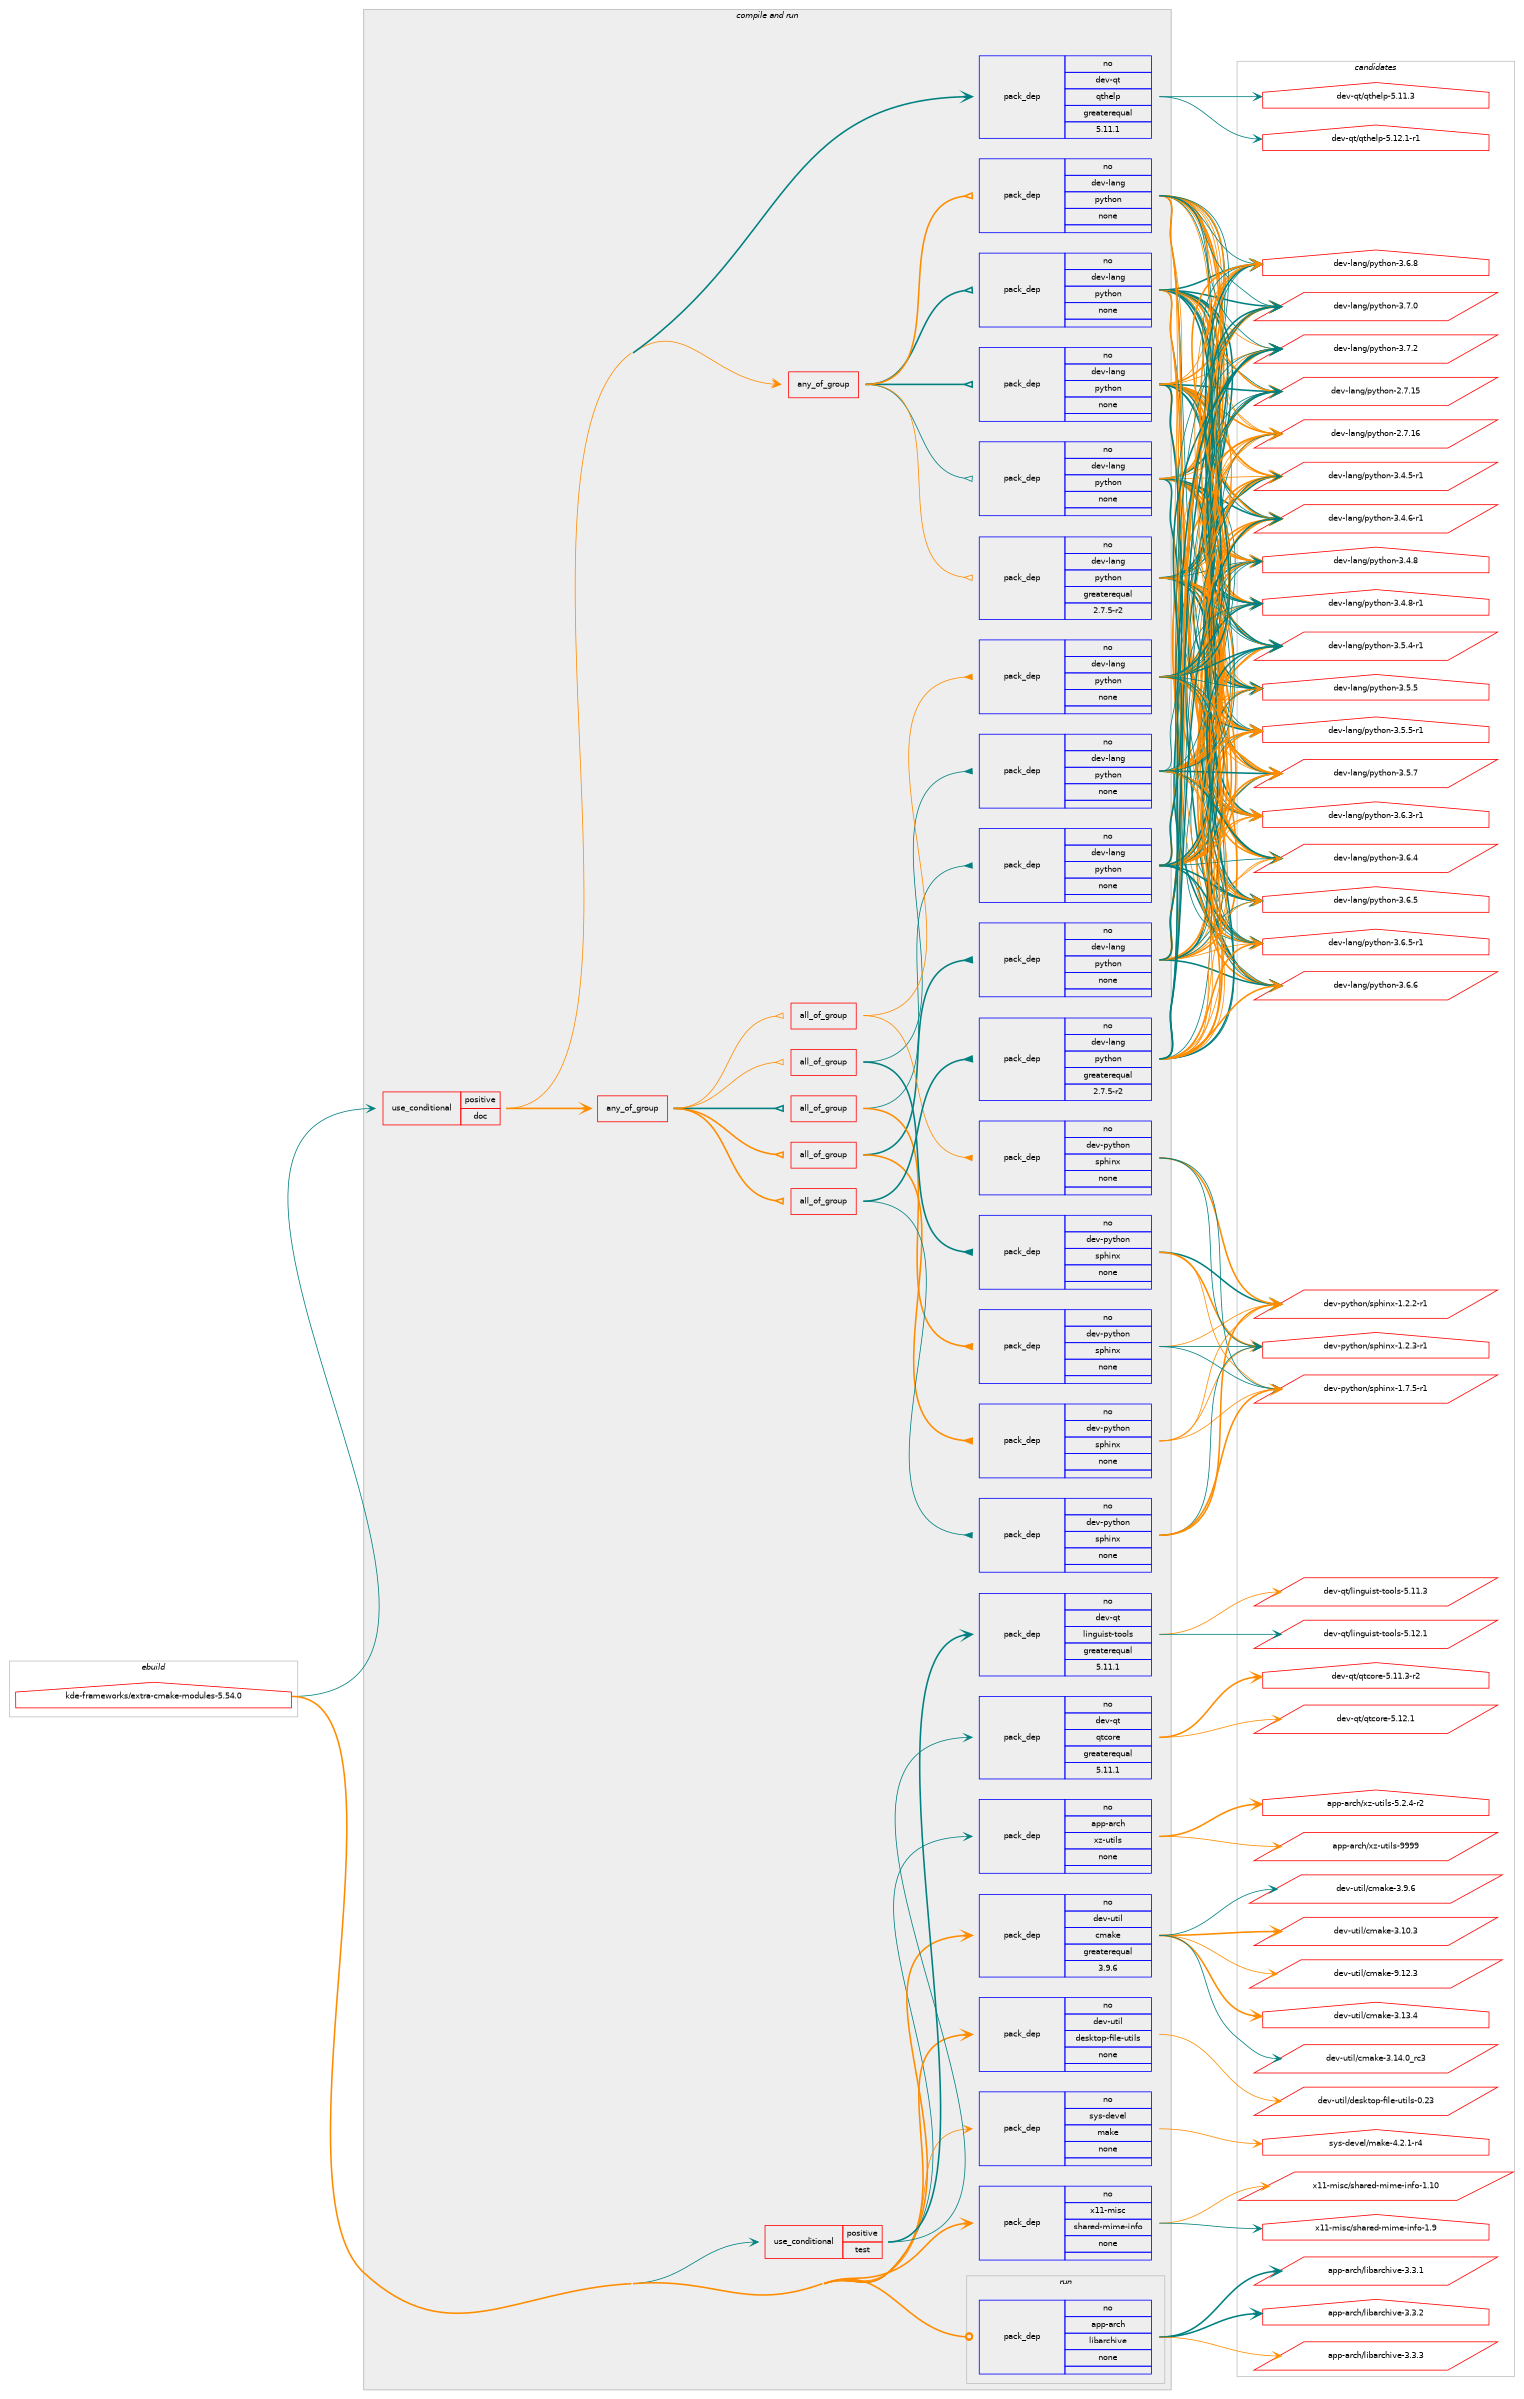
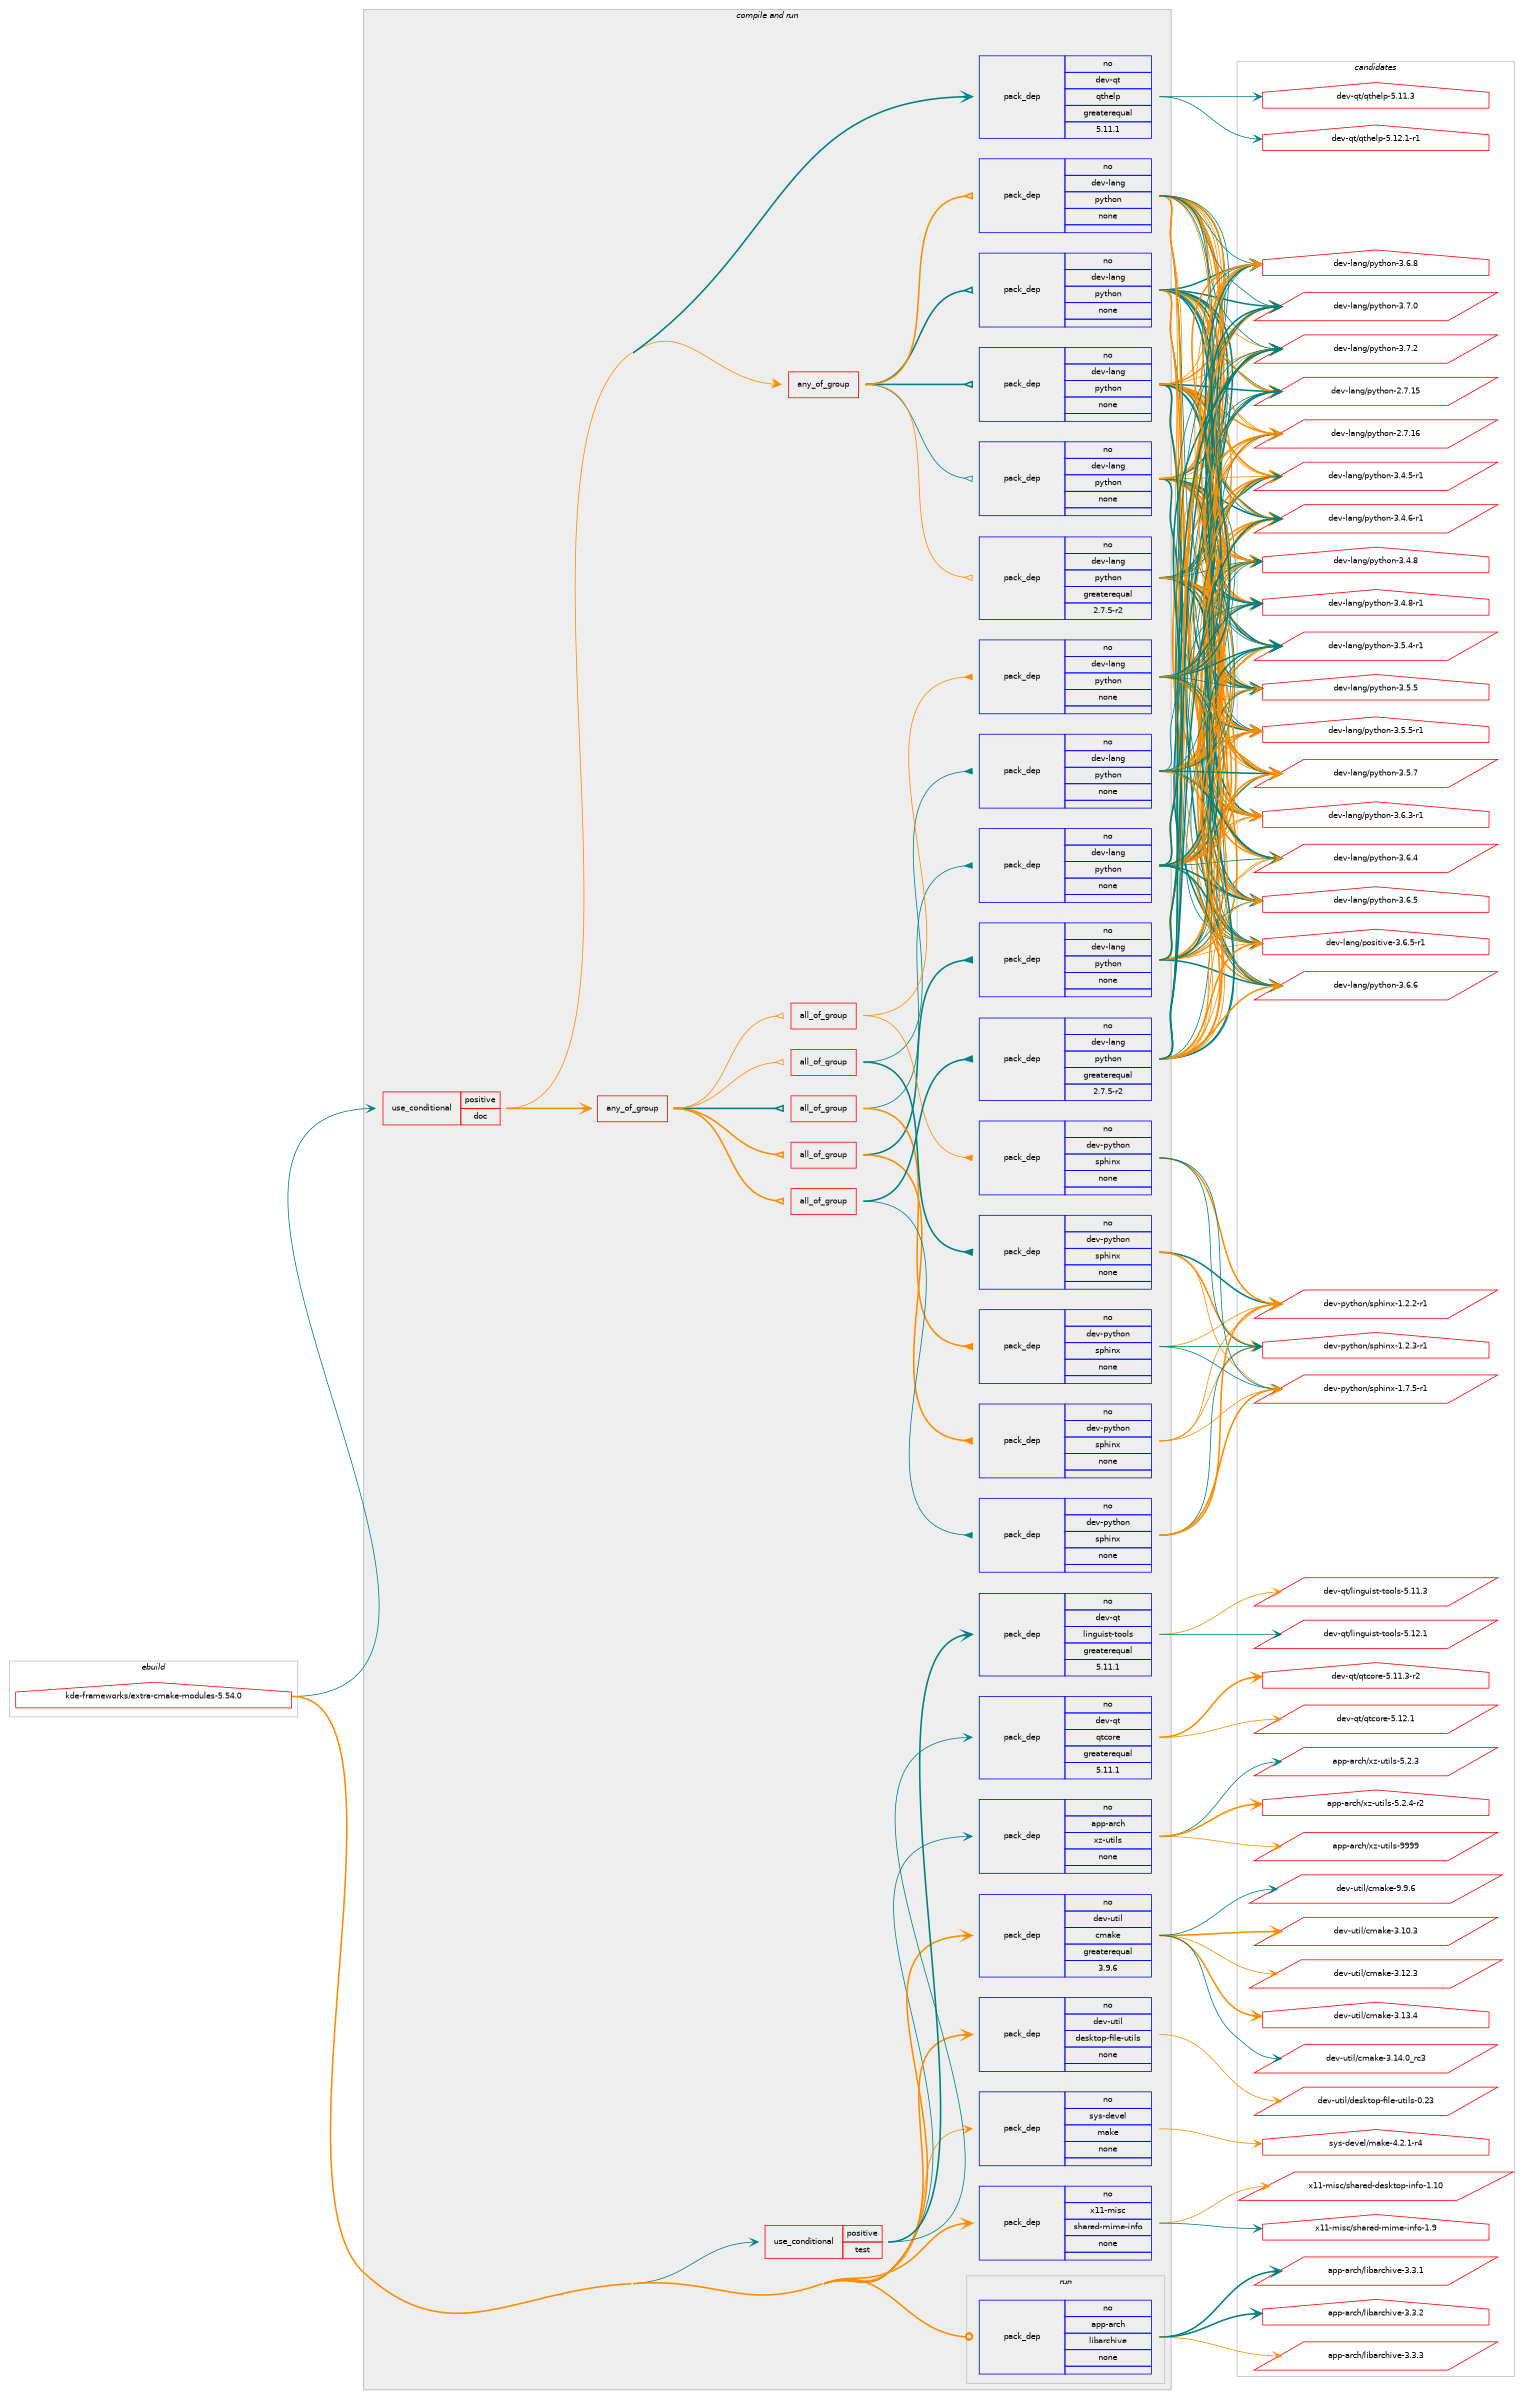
(1376, 943) -> (1376, 943)
none -> (1376, 1762)
(1376, 1889) -> (1376, 1889)
(1376, 1974) -> (1376, 1974)
(1376, 2186) -> (1376, 2186)
